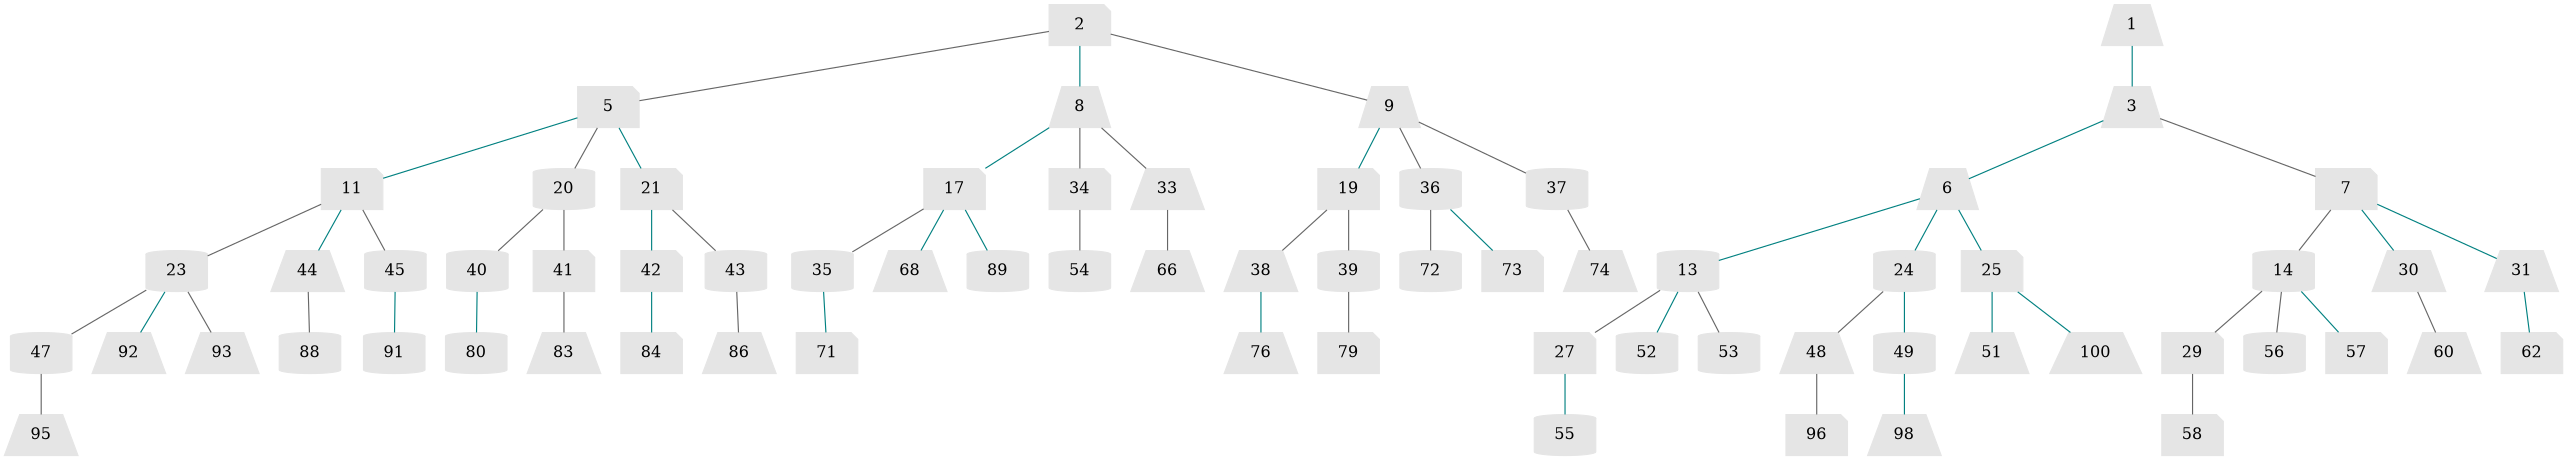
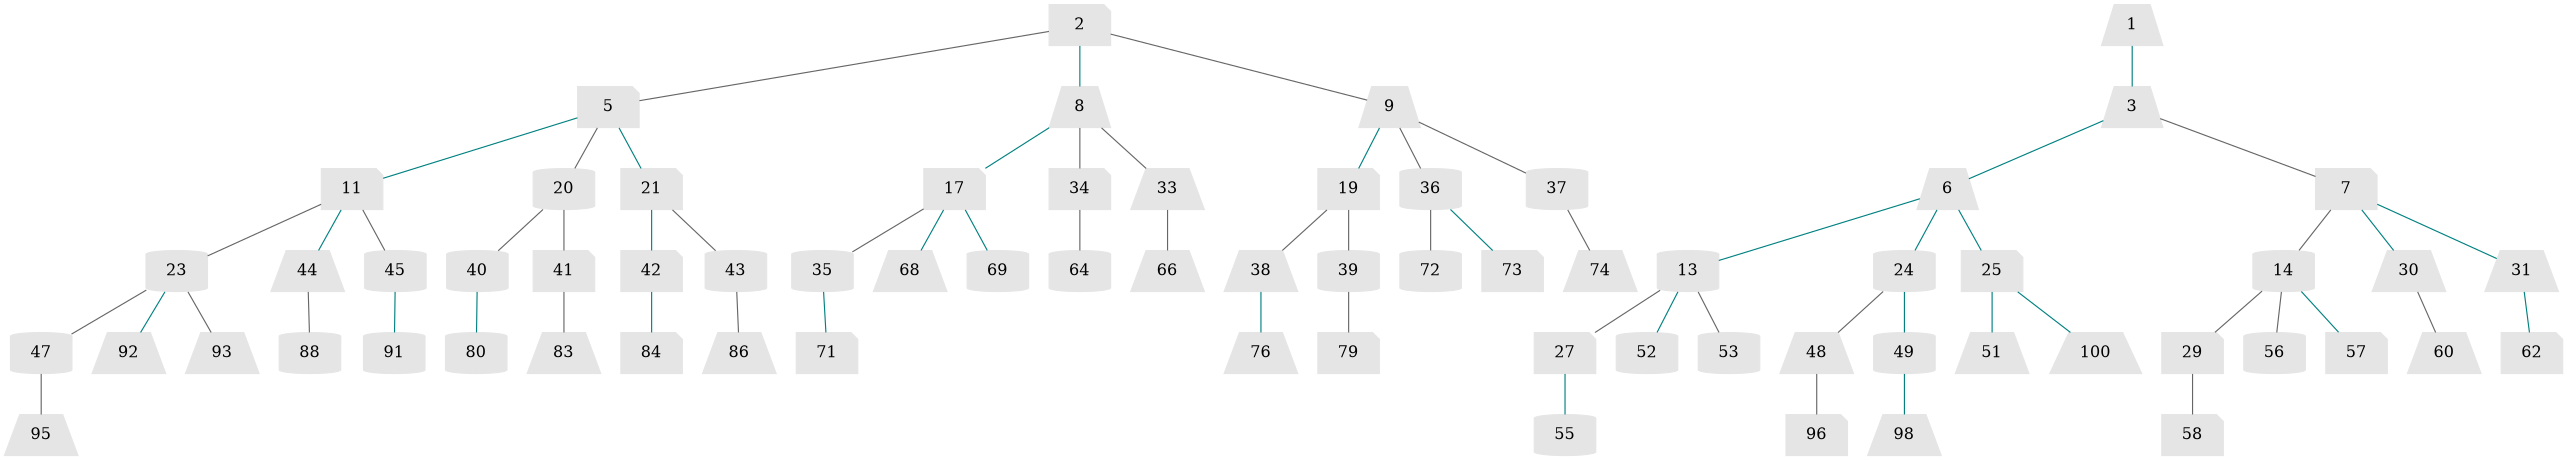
(998, 271) -> (998, 271)
(1080, 271) -> (1080, 271)
